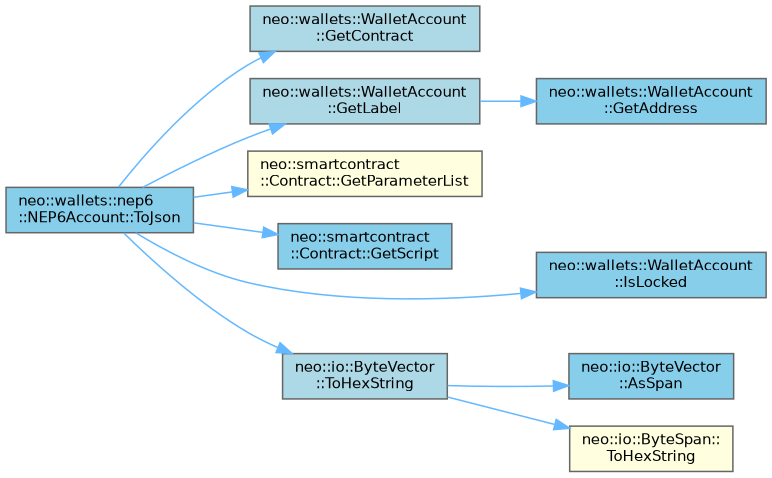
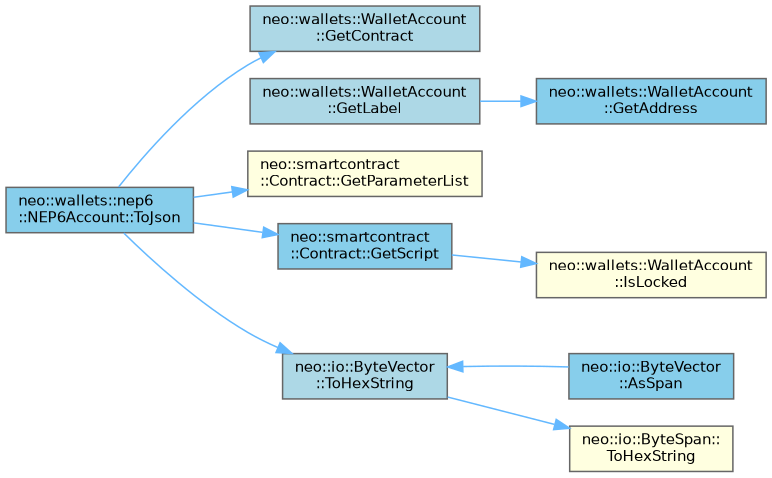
(206, 156) -> none
(651, 275) -> (651, 275)
(322, 295) -> (486, 258)
(500, 386) -> (516, 366)
